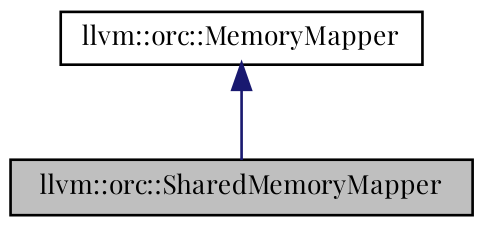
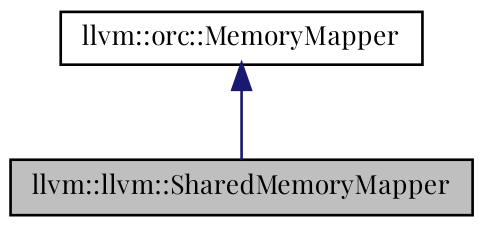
(242, 187) -> (242, 187)
